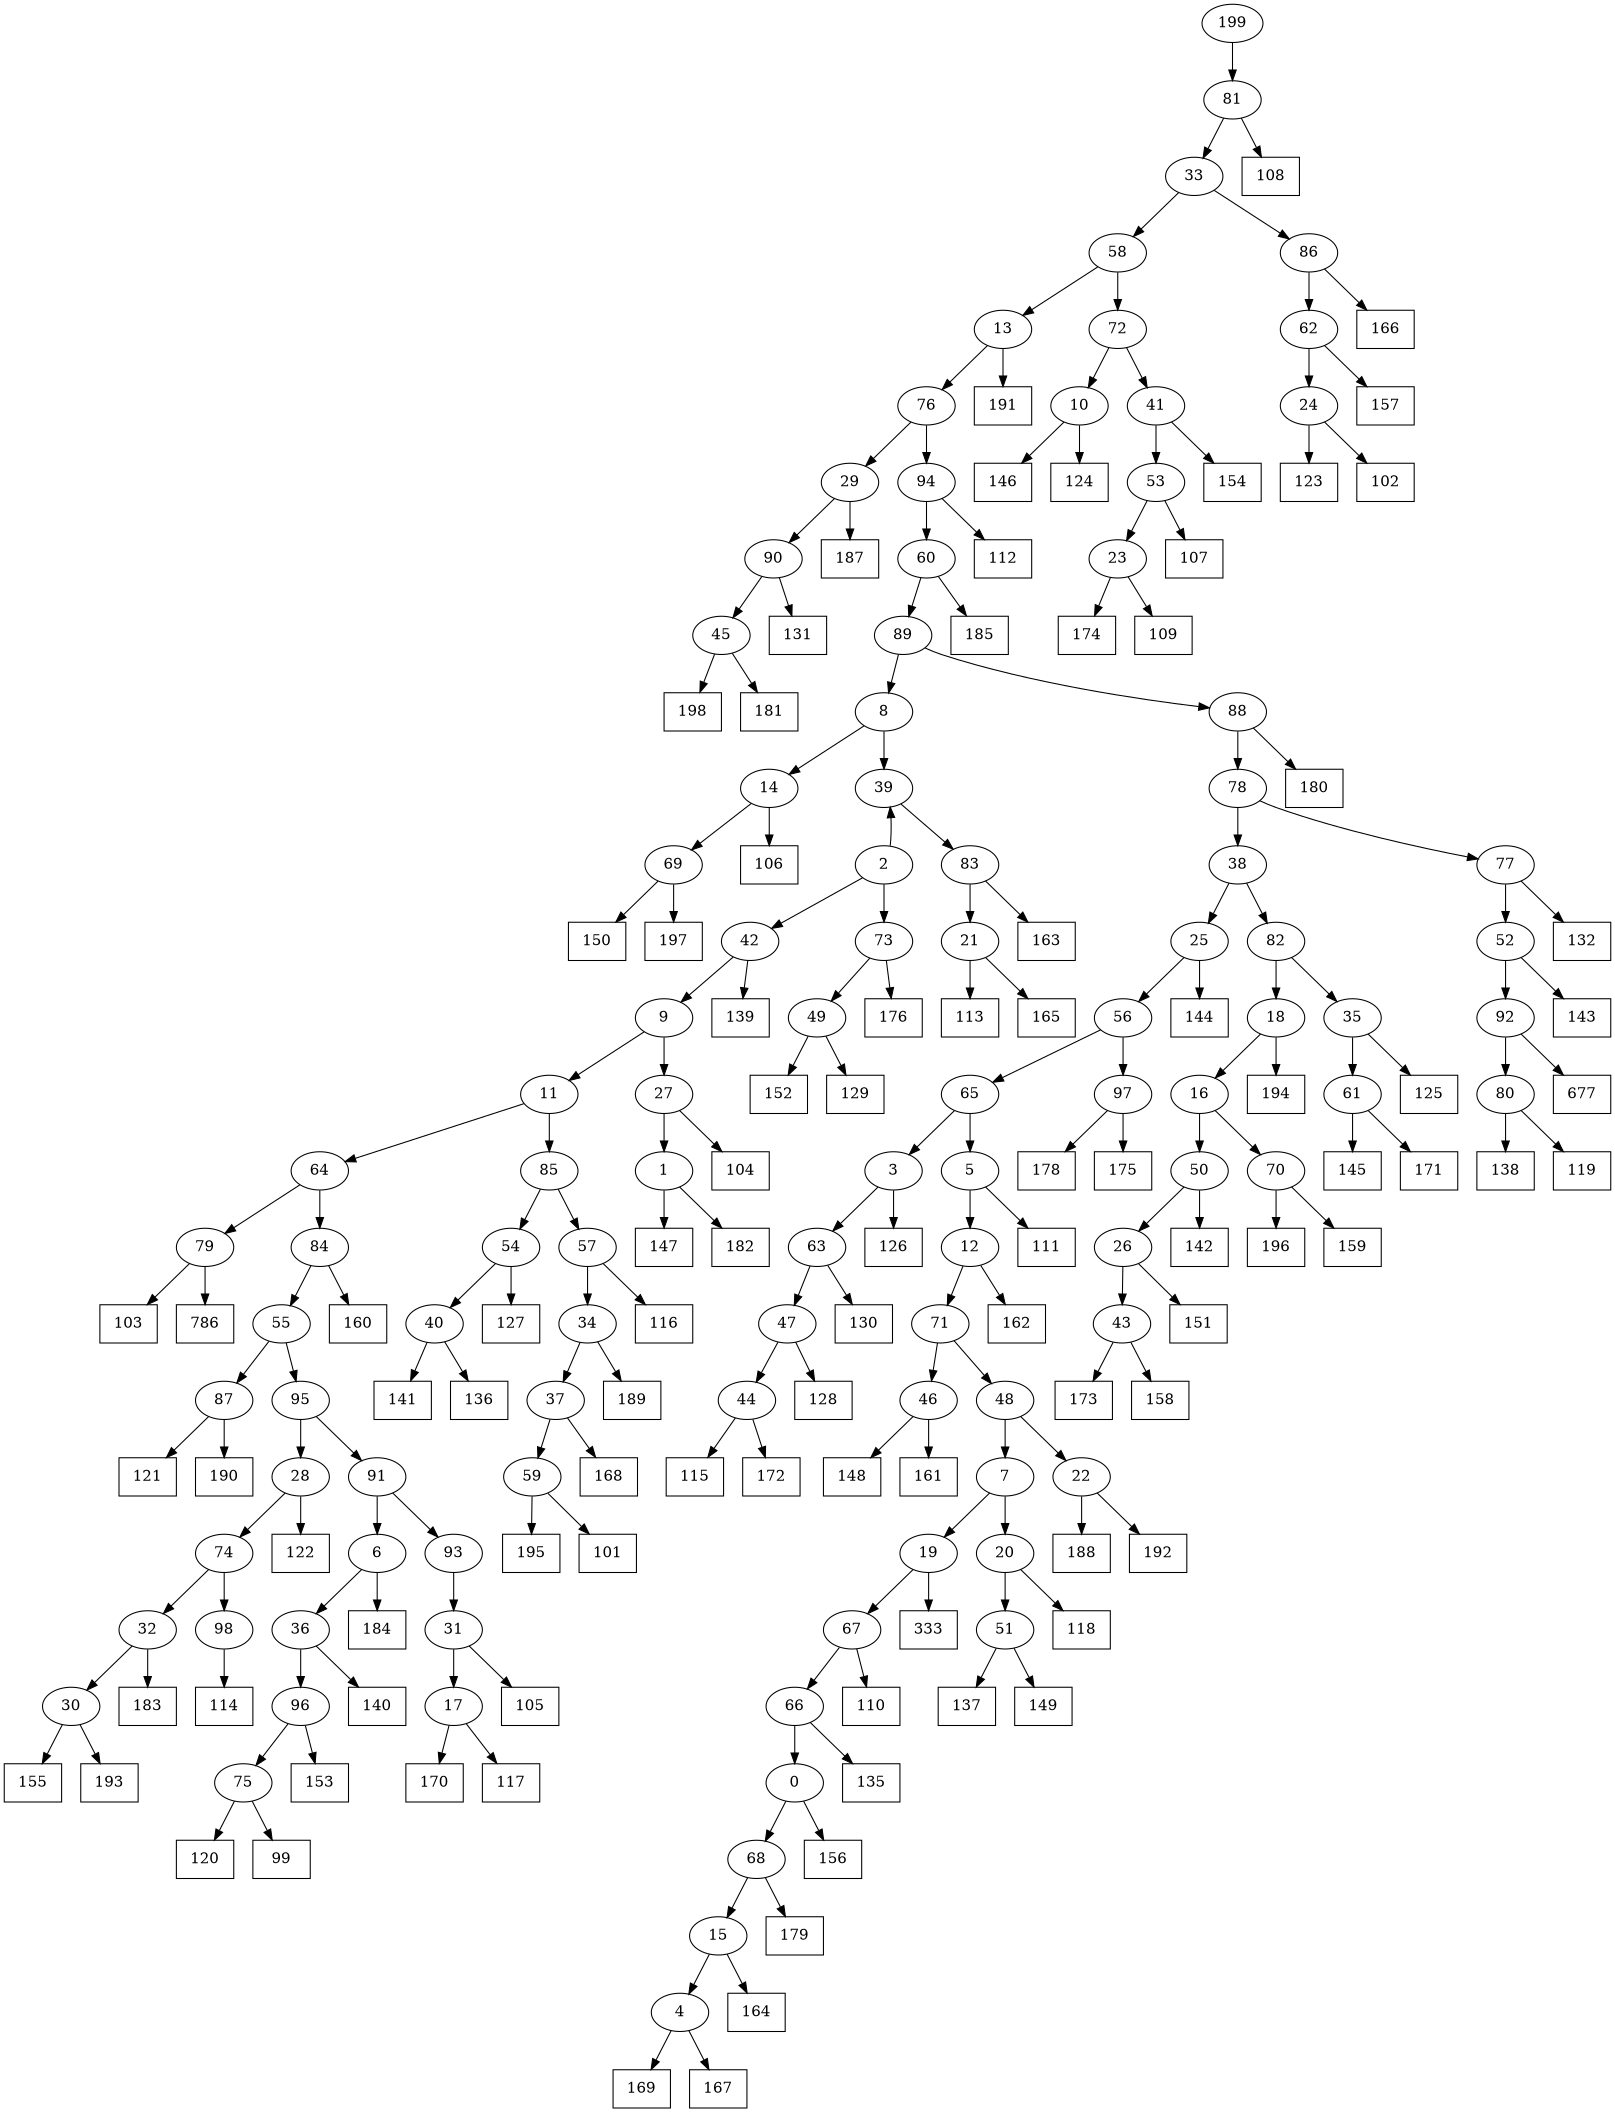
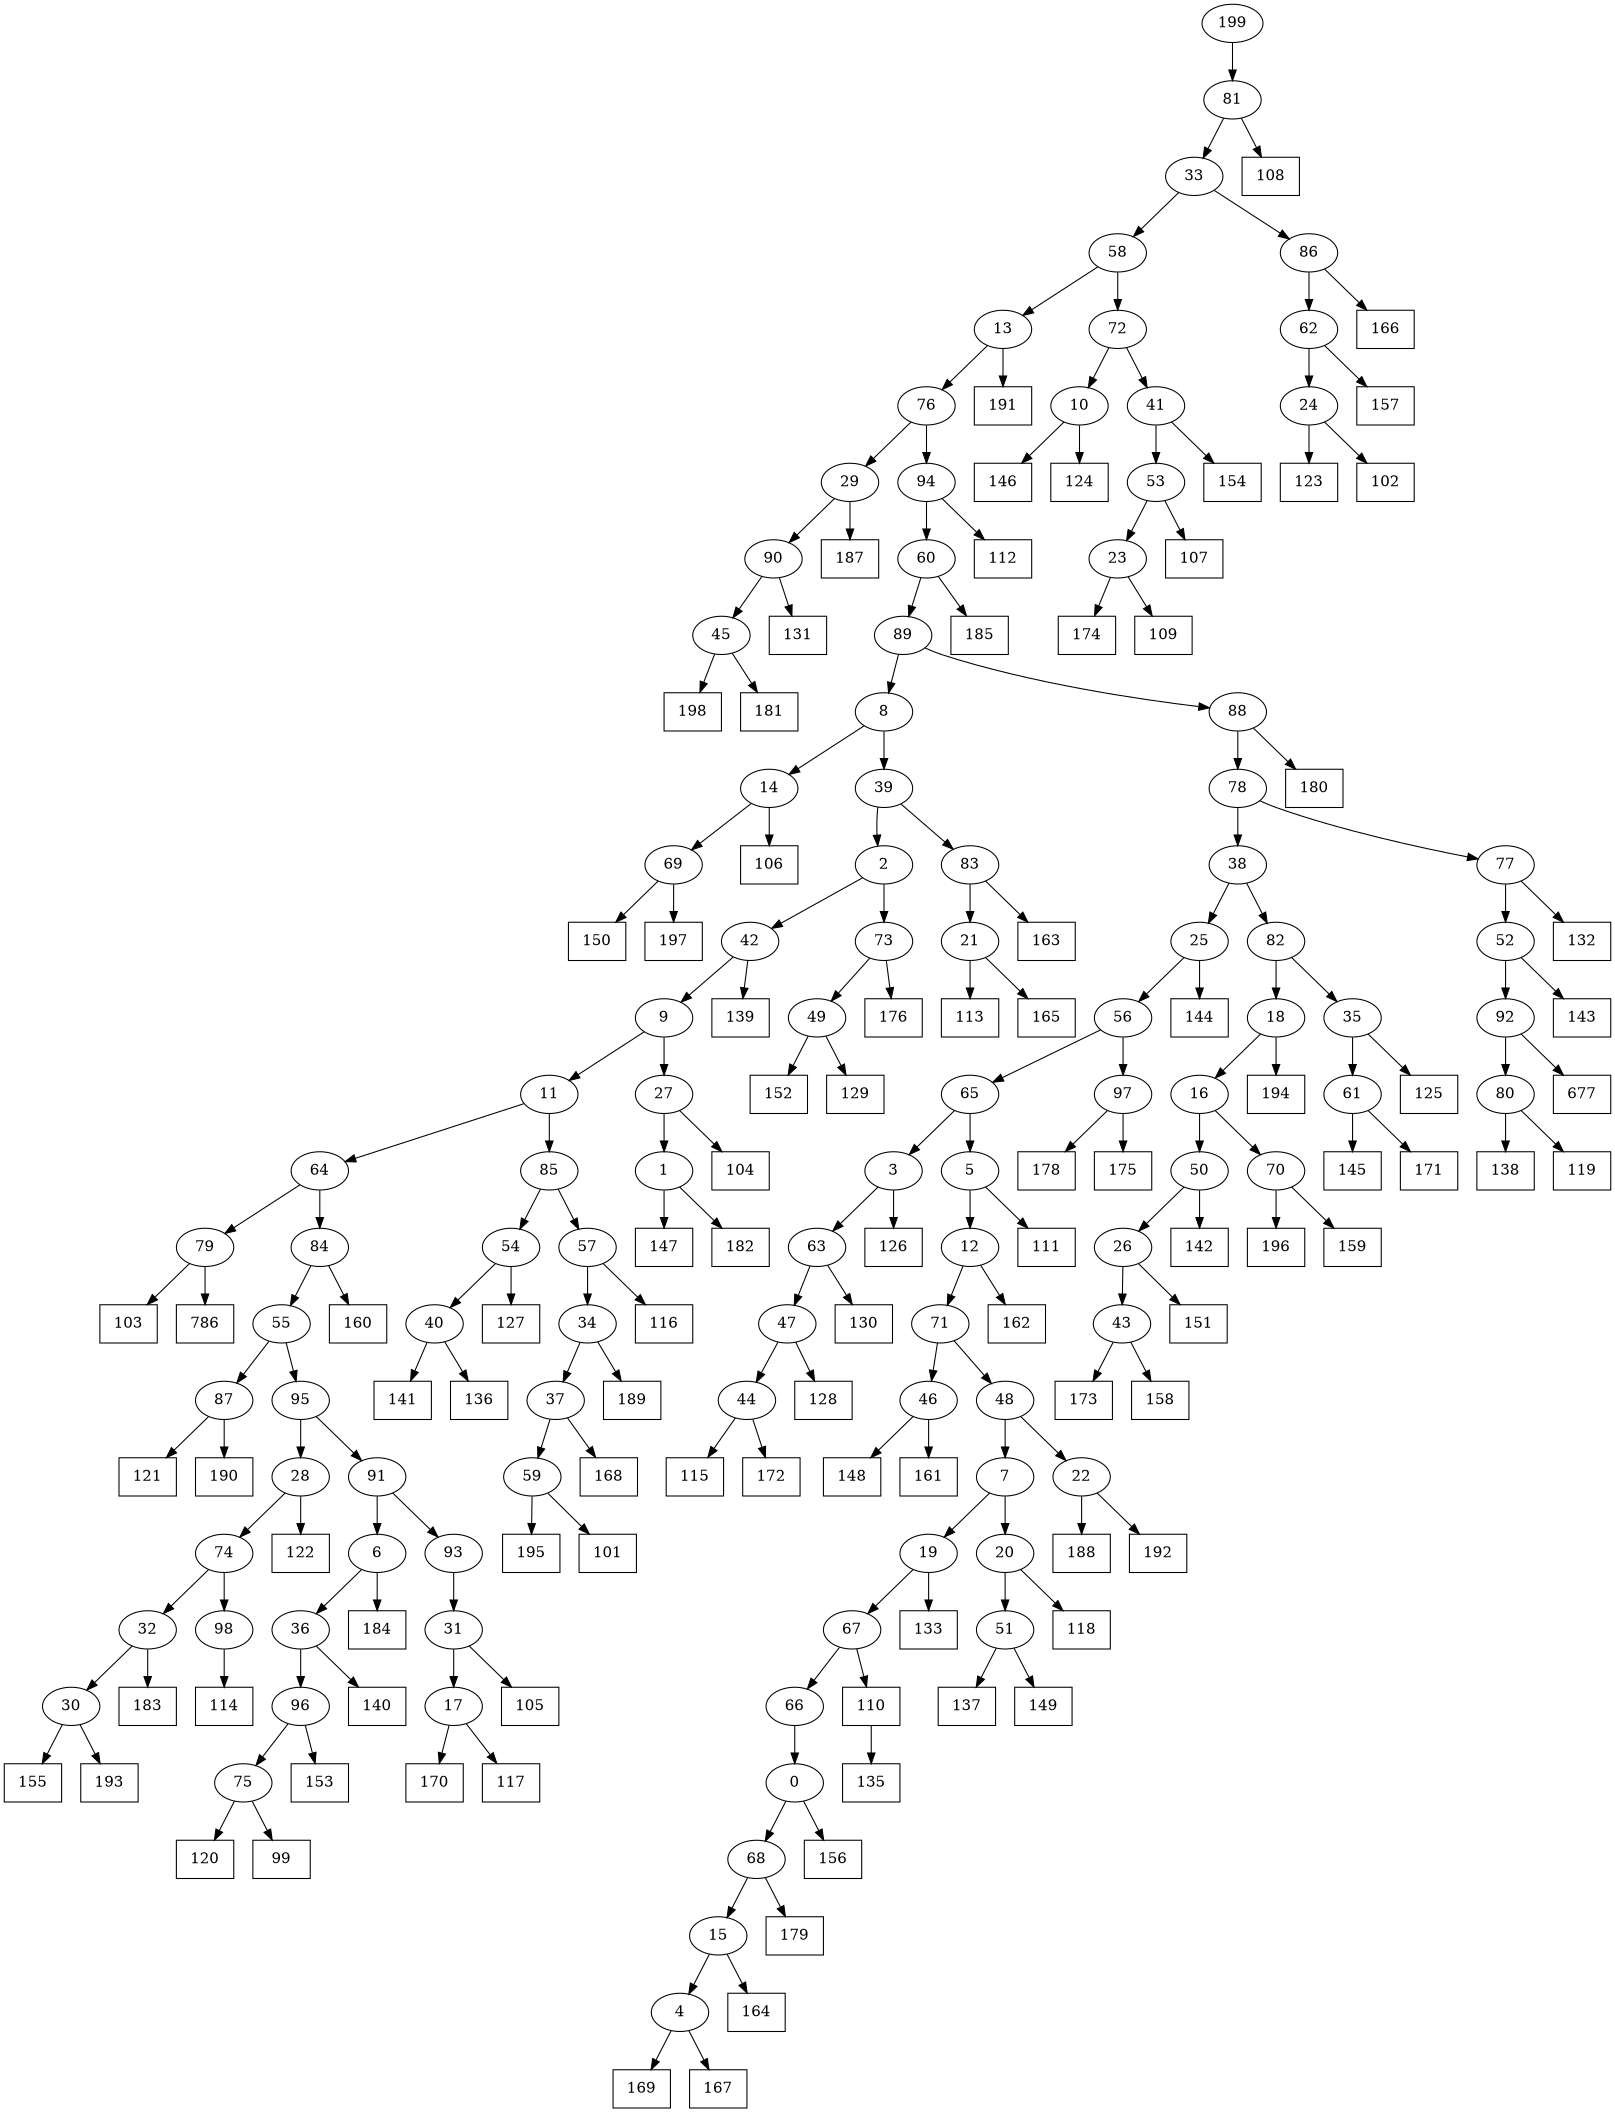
(891, 832) -> (877, 821)
(929, 1630) -> (929, 1630)
(828, 1739) -> (871, 1739)
